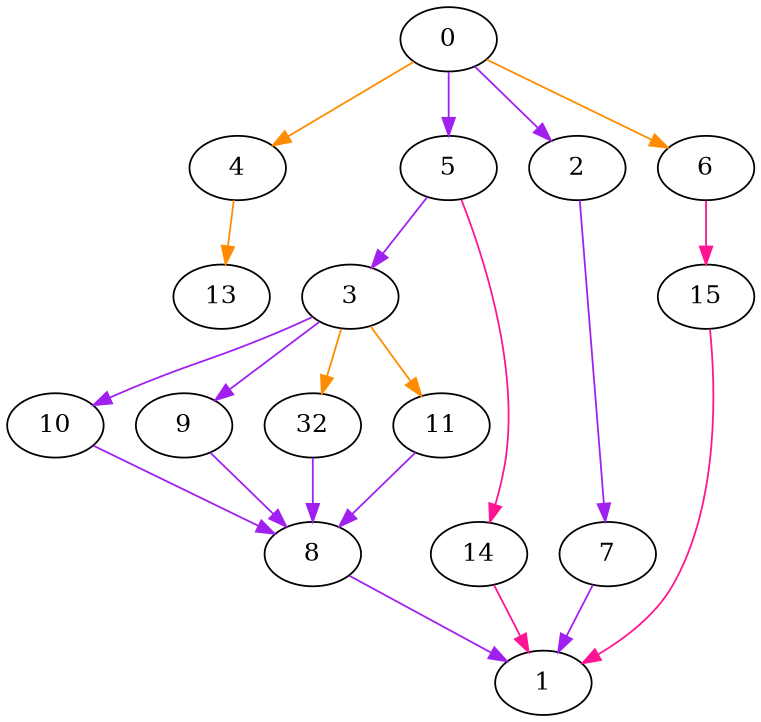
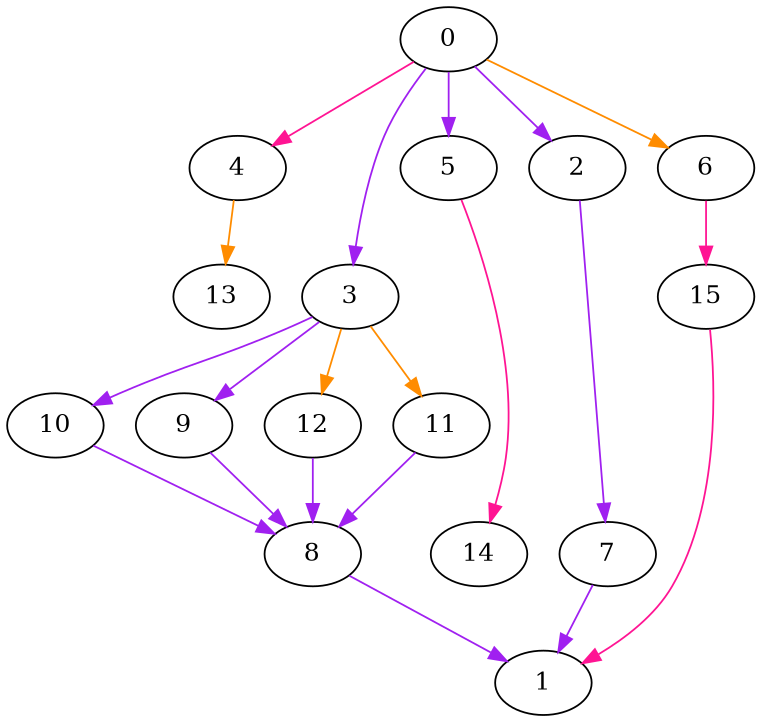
(351, 99) -> (351, 99)
(405, 225) -> (378, 152)
(313, 425) -> (313, 425)
(507, 610) -> none
